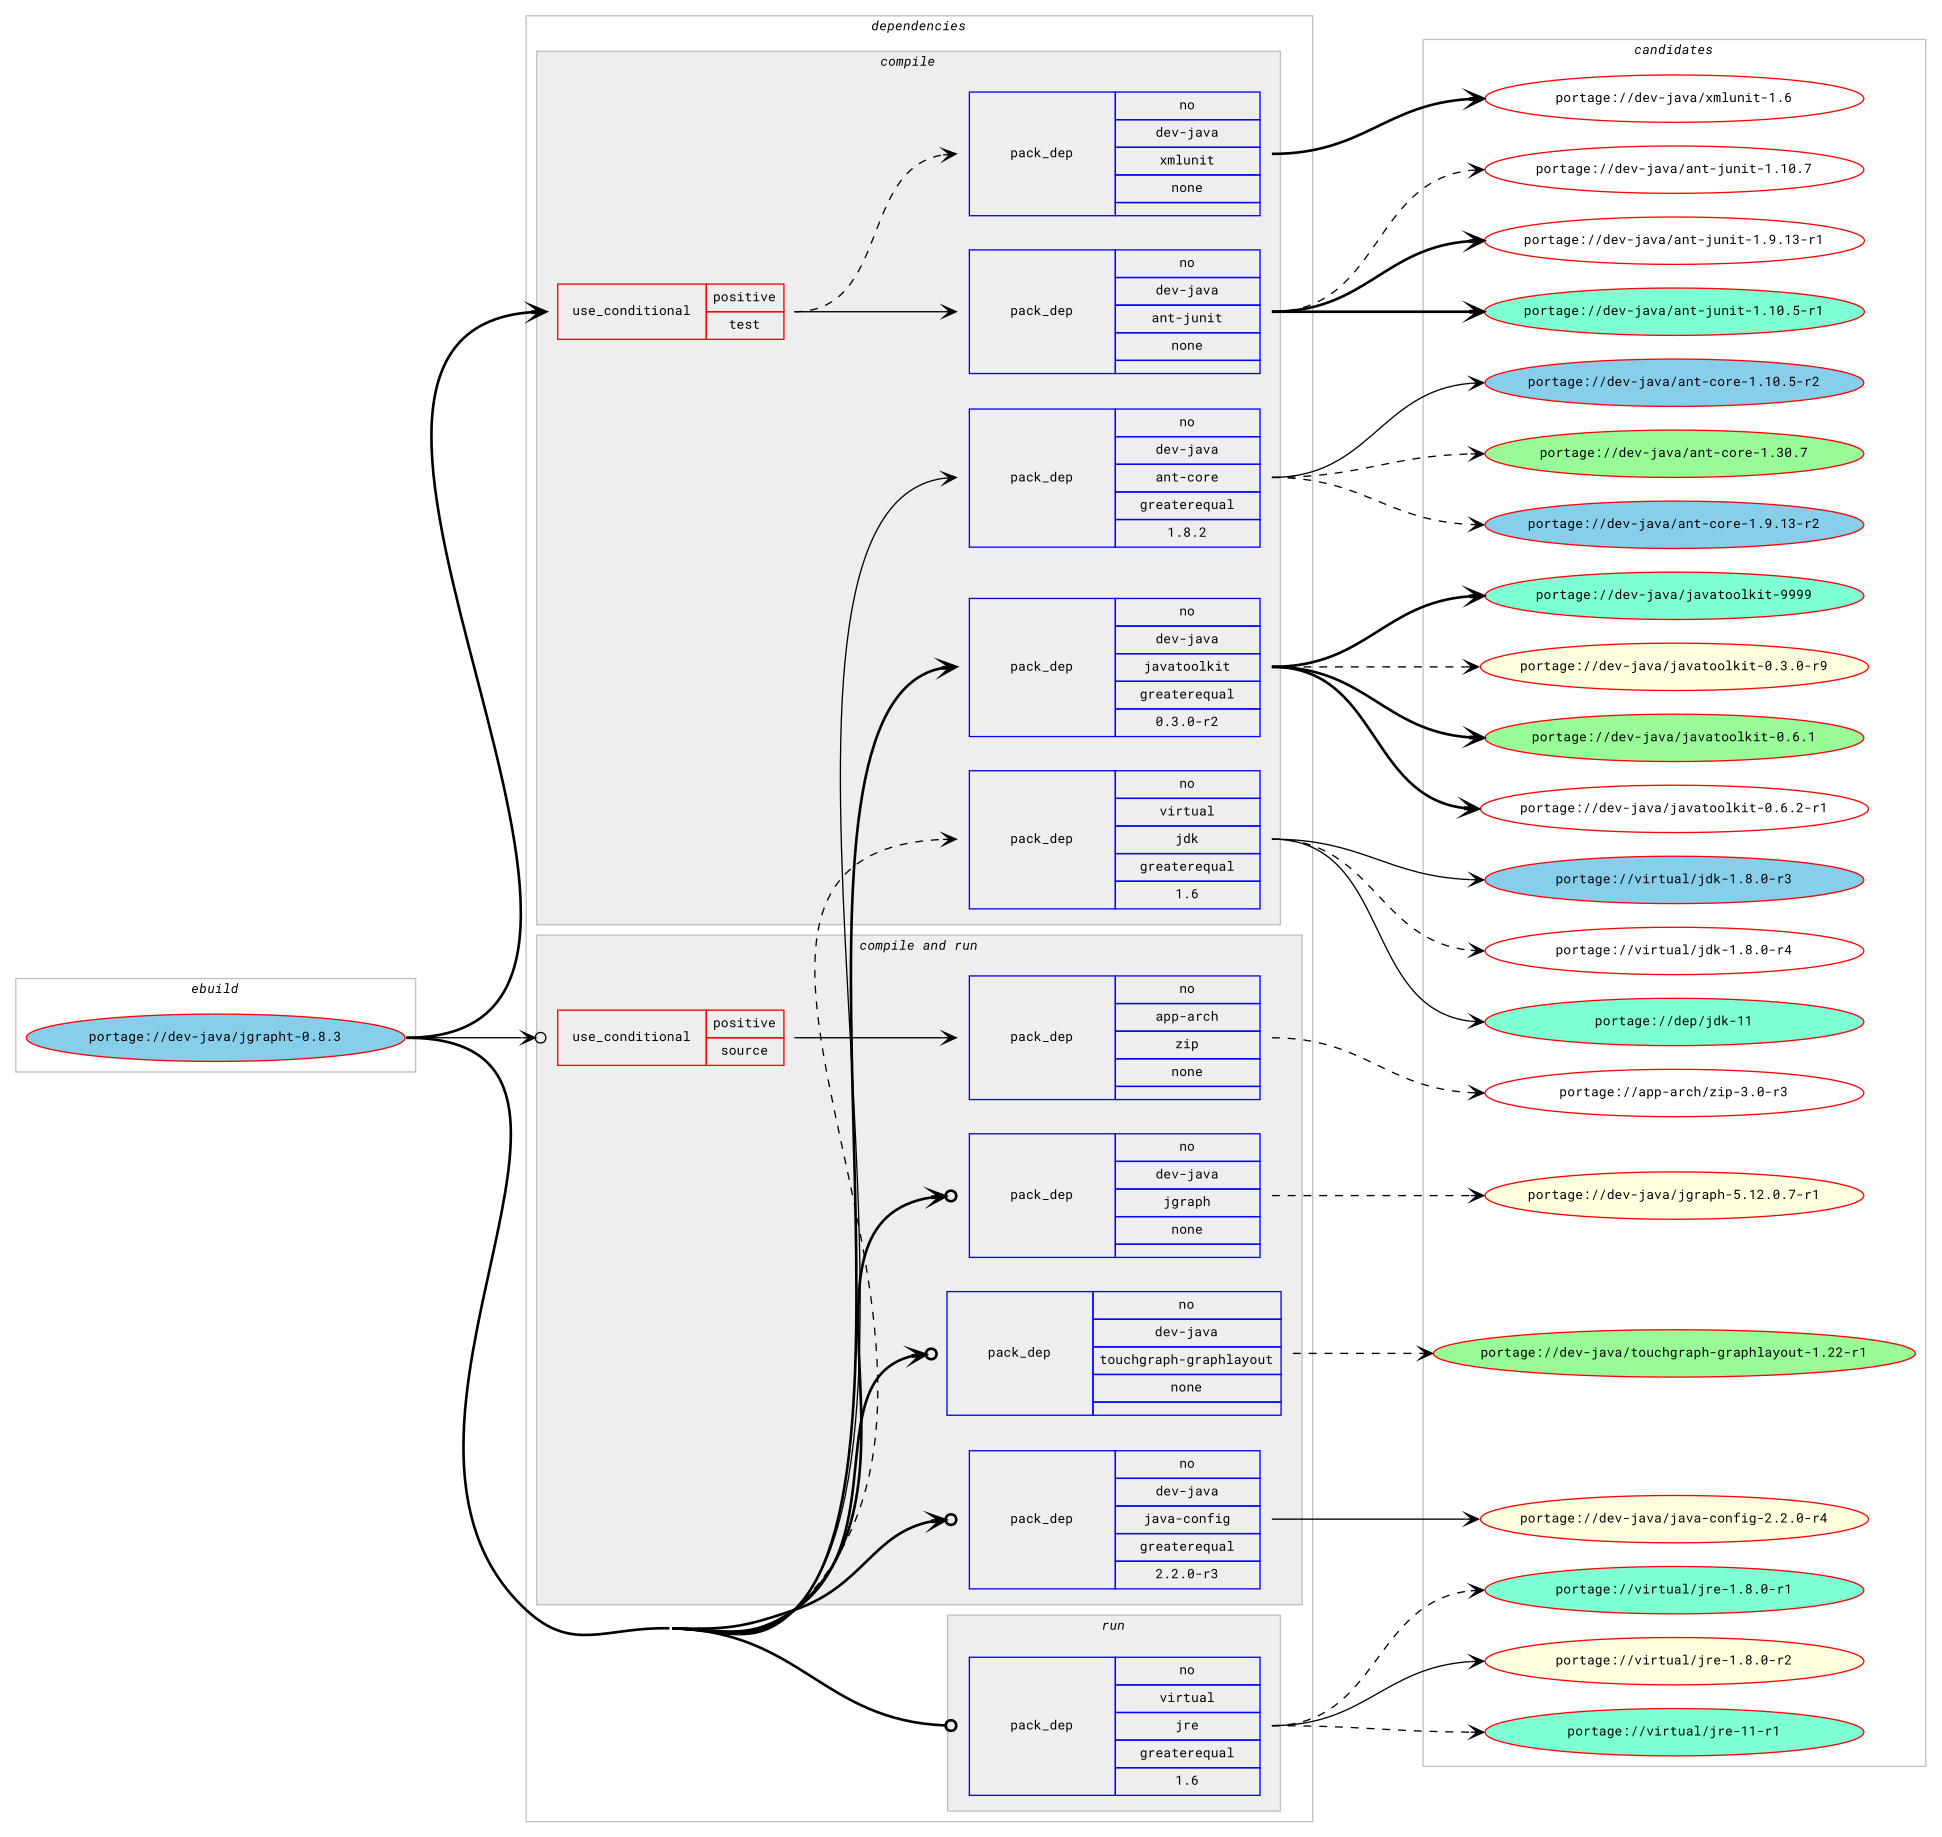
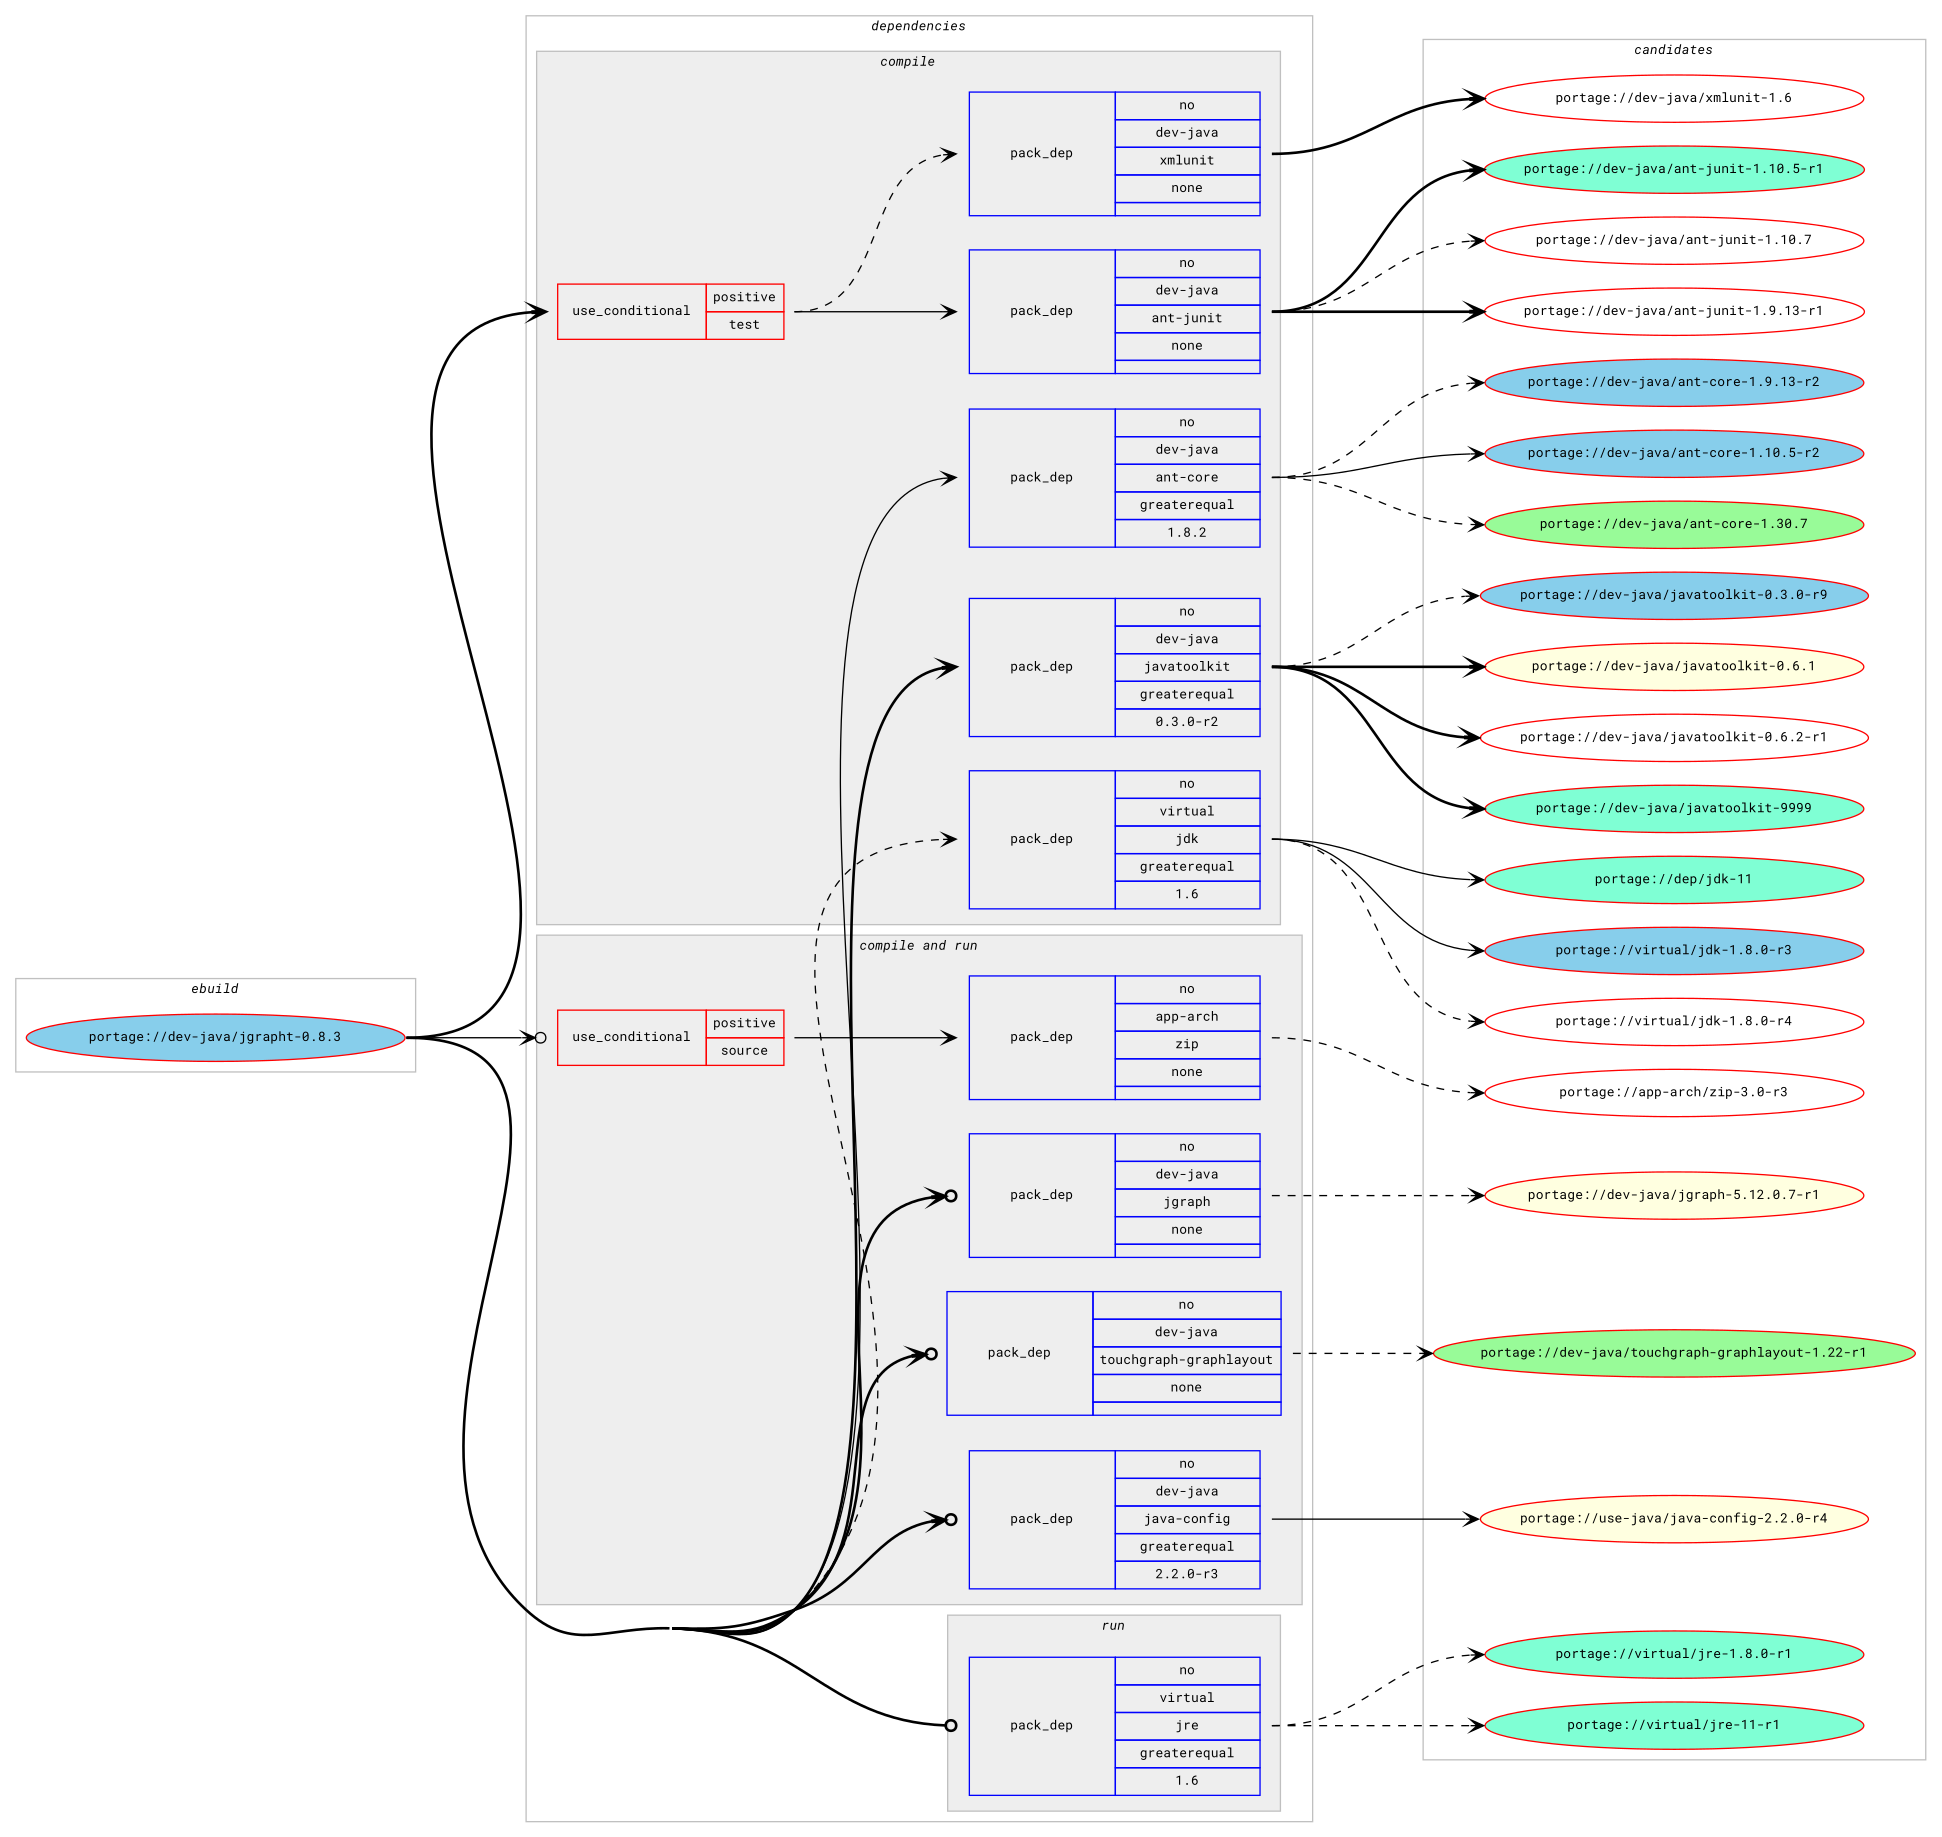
(1674, 667) -> (1674, 596)
(1674, 738) -> (1674, 667)
(1674, 1519) -> (1674, 1519)
(1674, 1661) -> none
